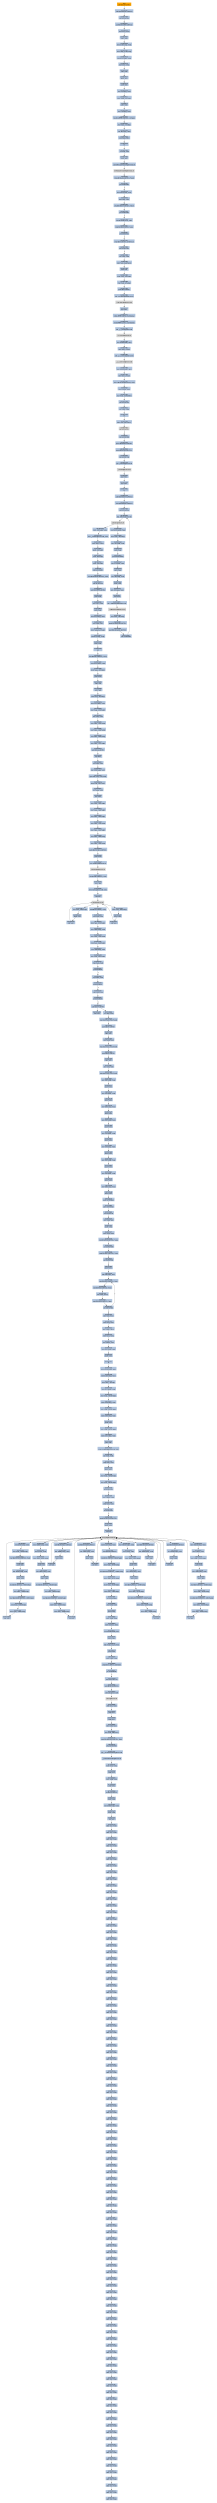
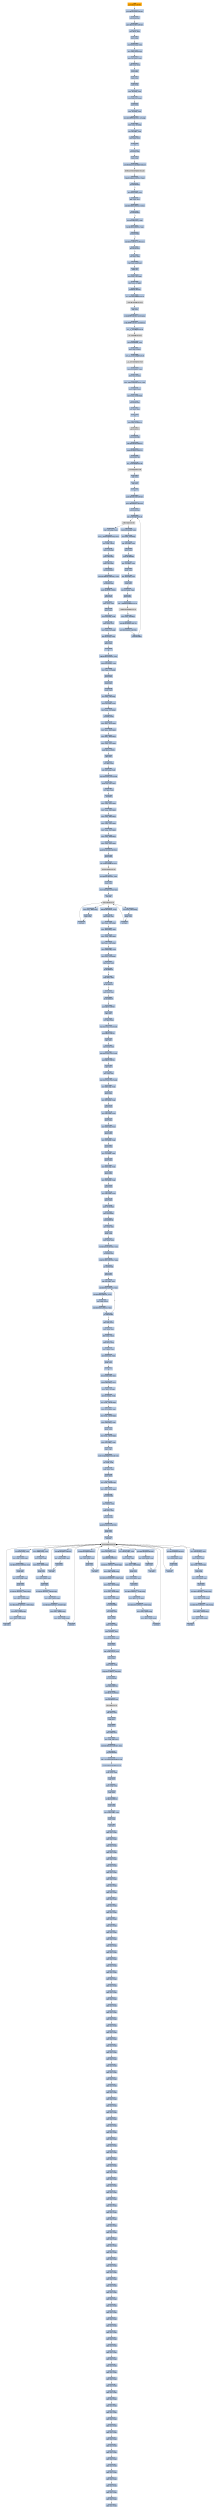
(103, 1009) -> (108, 1016)
